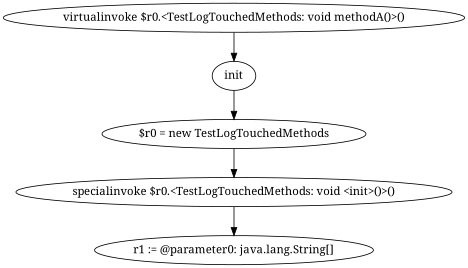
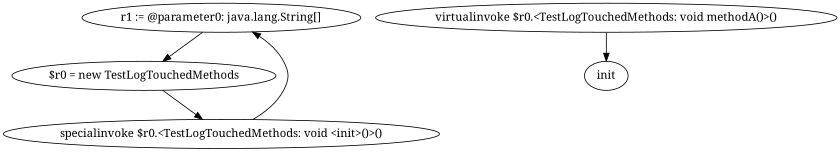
(234, 101) -> (186, 44)
